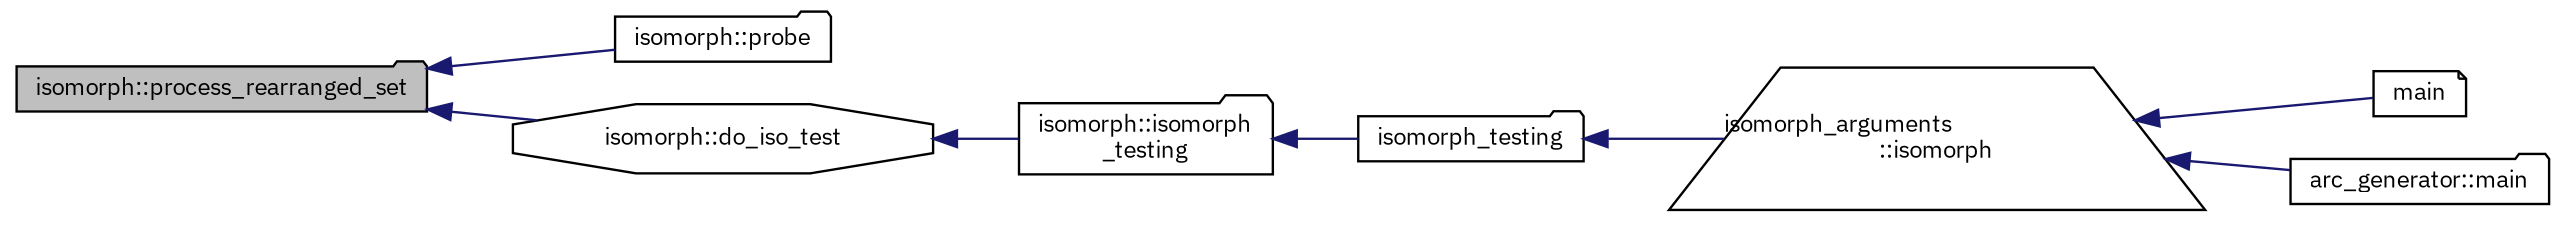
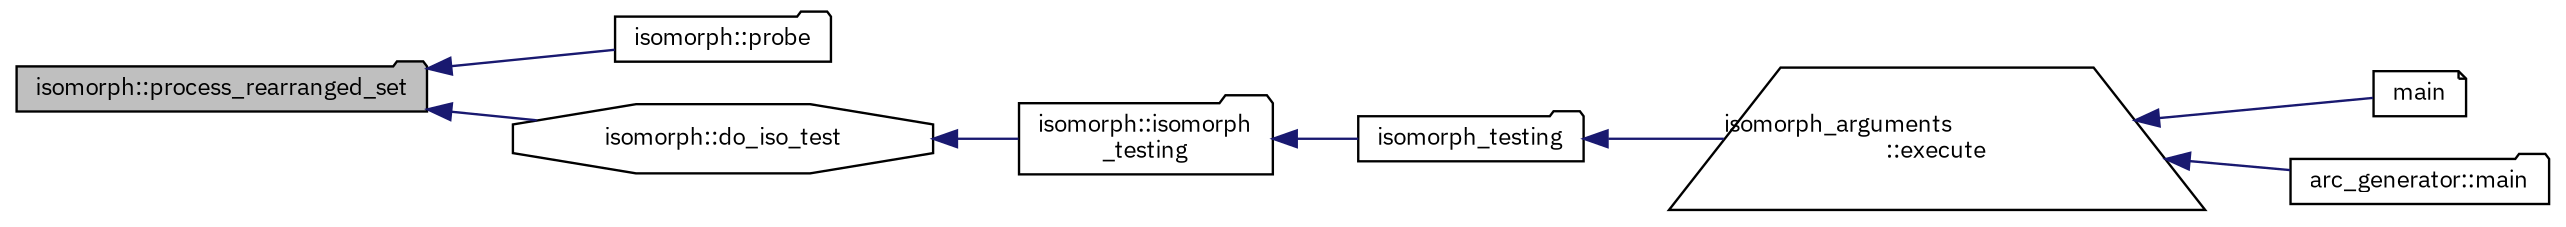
(1937, 139) -> (1937, 139)
